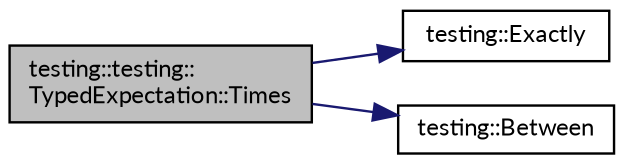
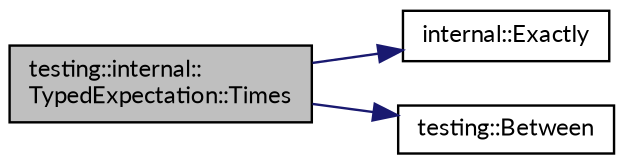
(506, 36) -> (506, 36)
(161, 84) -> (161, 84)
